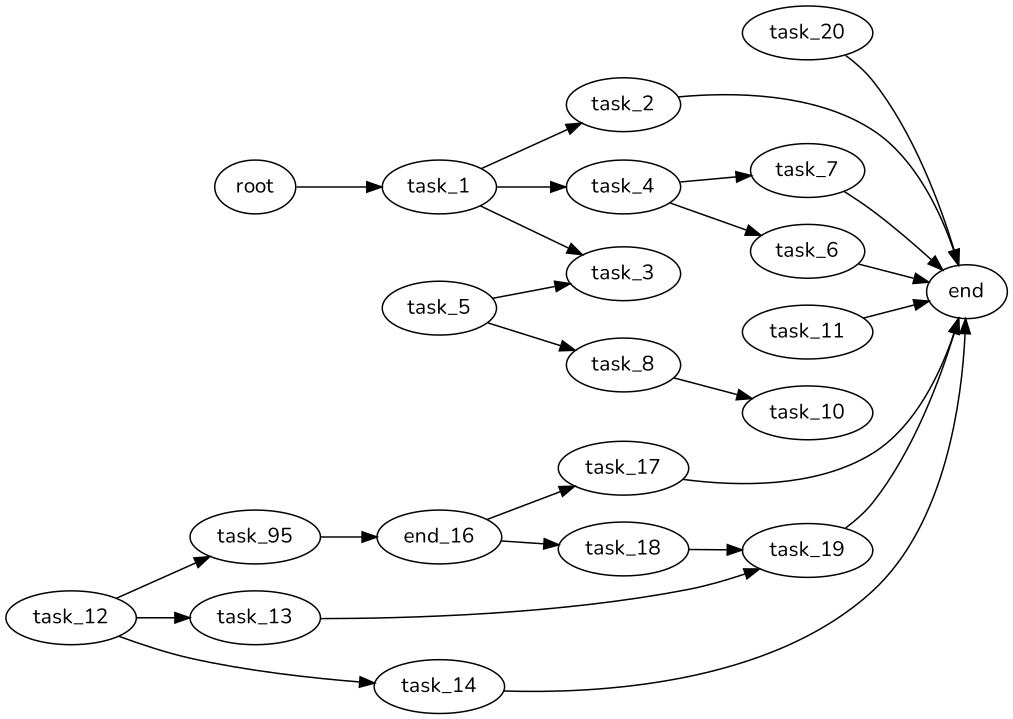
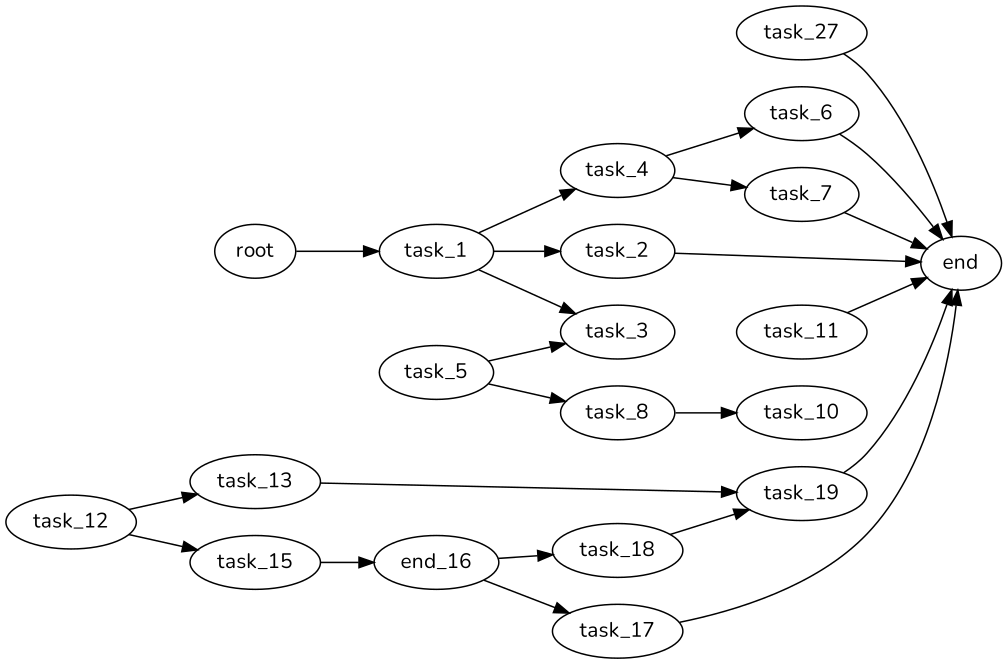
(808, 33) -> (802, 33)
(255, 537) -> (255, 562)
(439, 687) -> none
